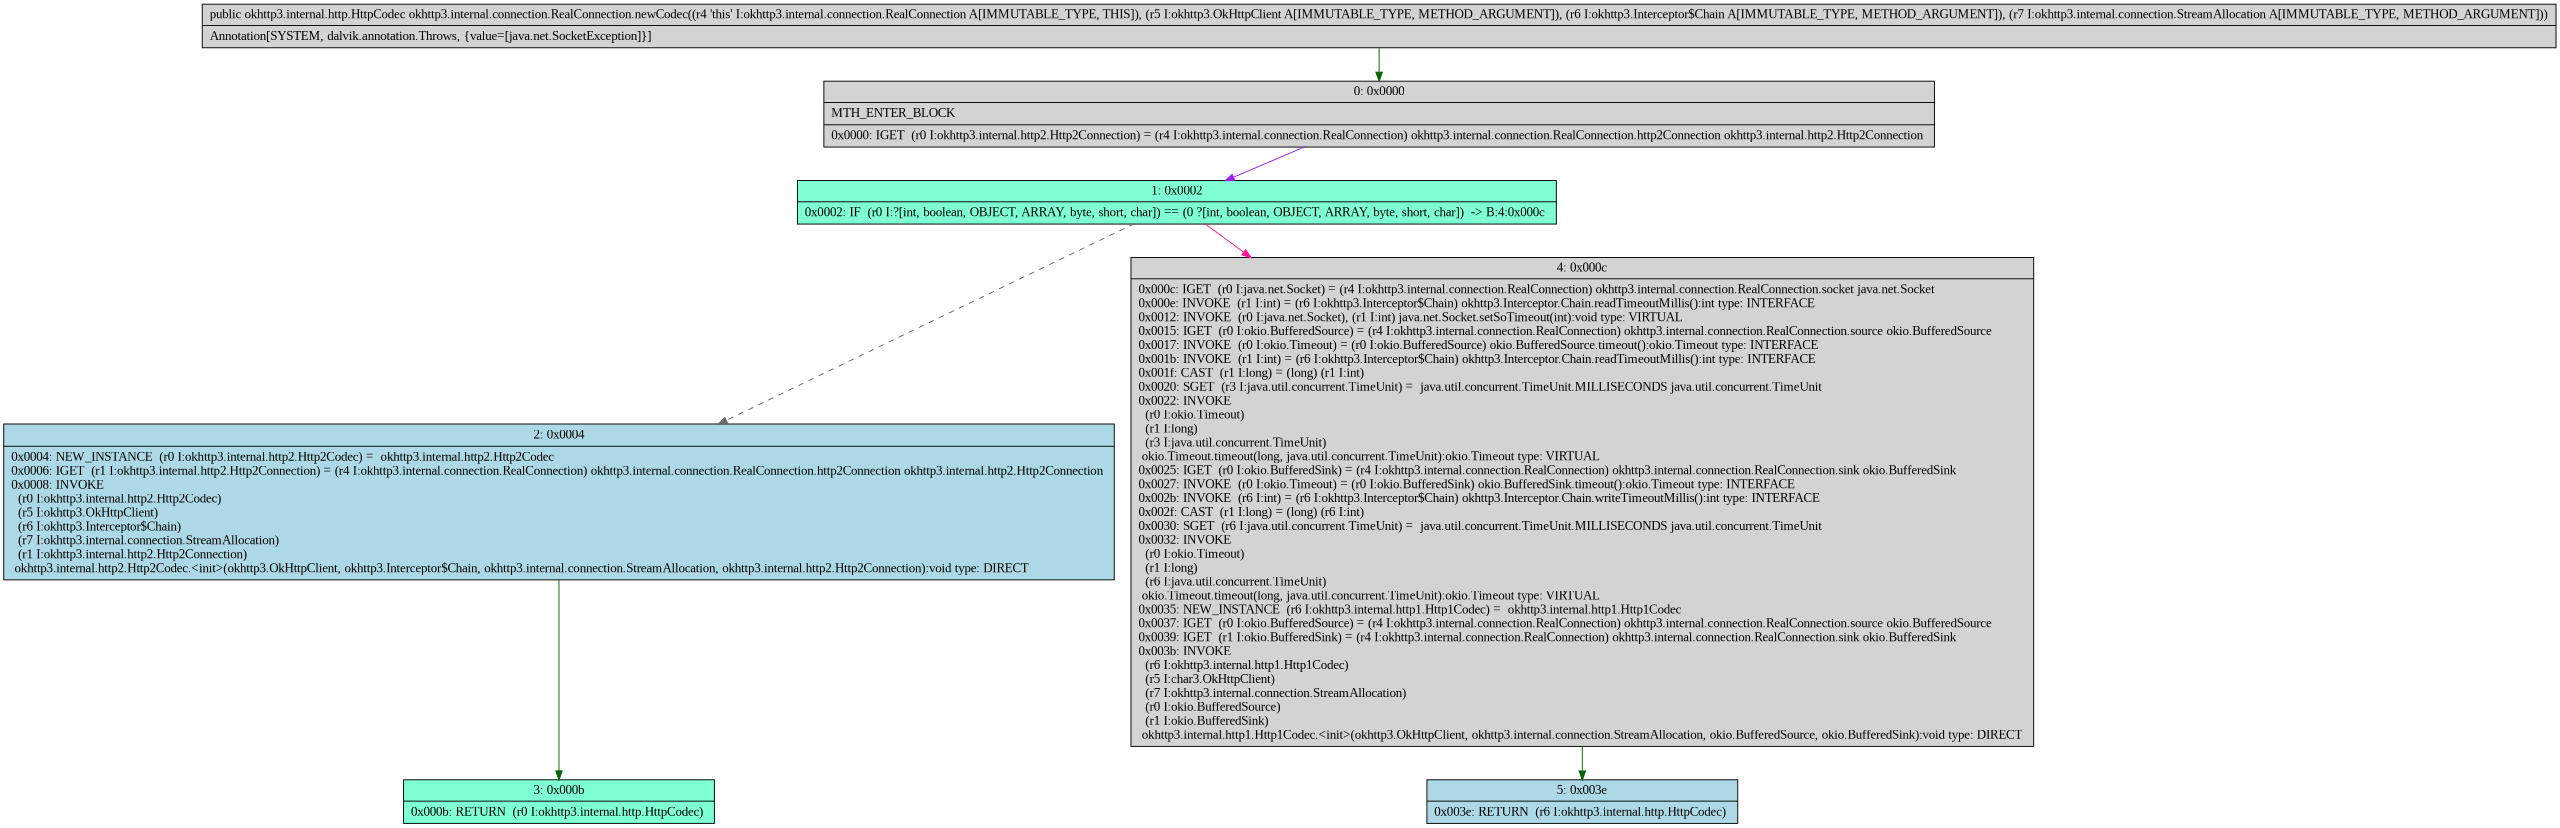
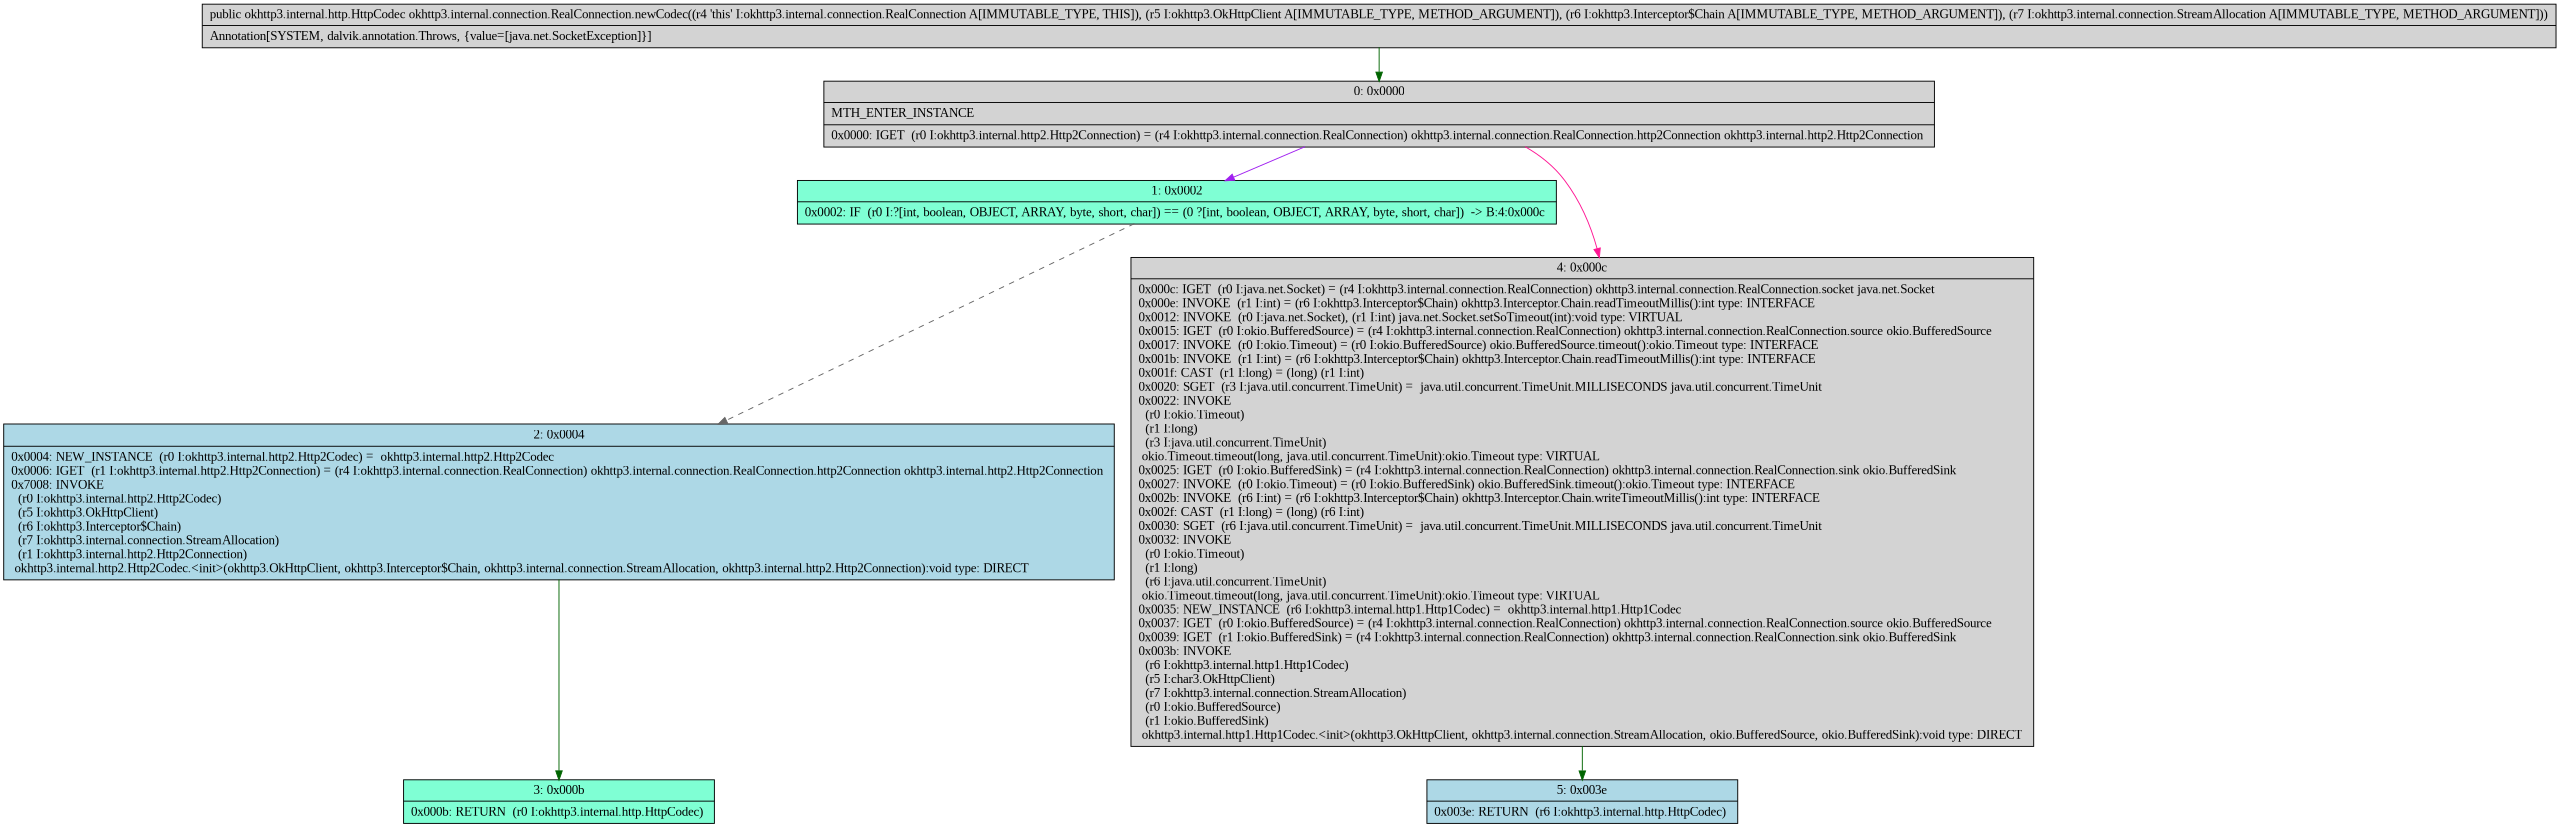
(893, 113) -> (903, 113)
(1224, 238) -> (1571, 190)
(61, 485) -> (61, 485)
